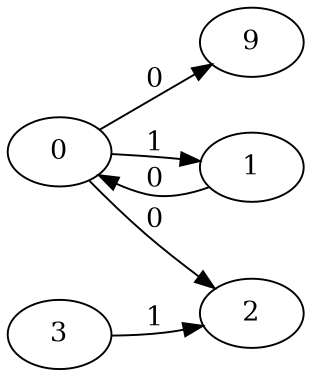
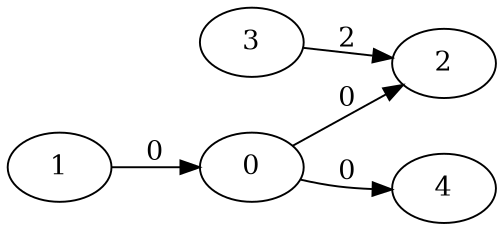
(252, 42) -> (444, 188)
(146, 156) -> none
(156, 318) -> (348, 39)
